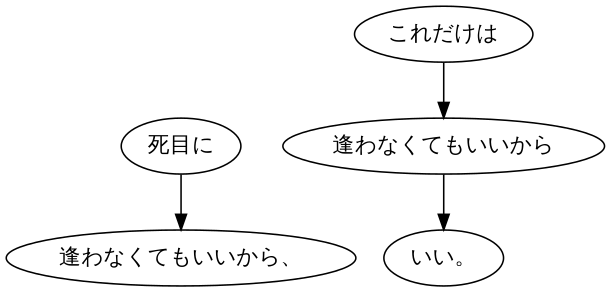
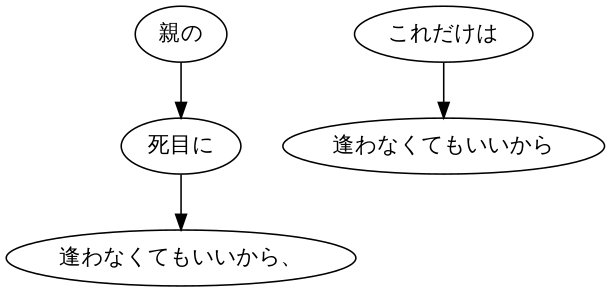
none -> (181, 34)
(444, 258) -> none
